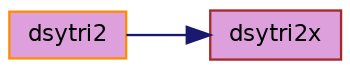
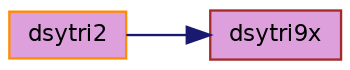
(276, 35) -> (276, 35)
